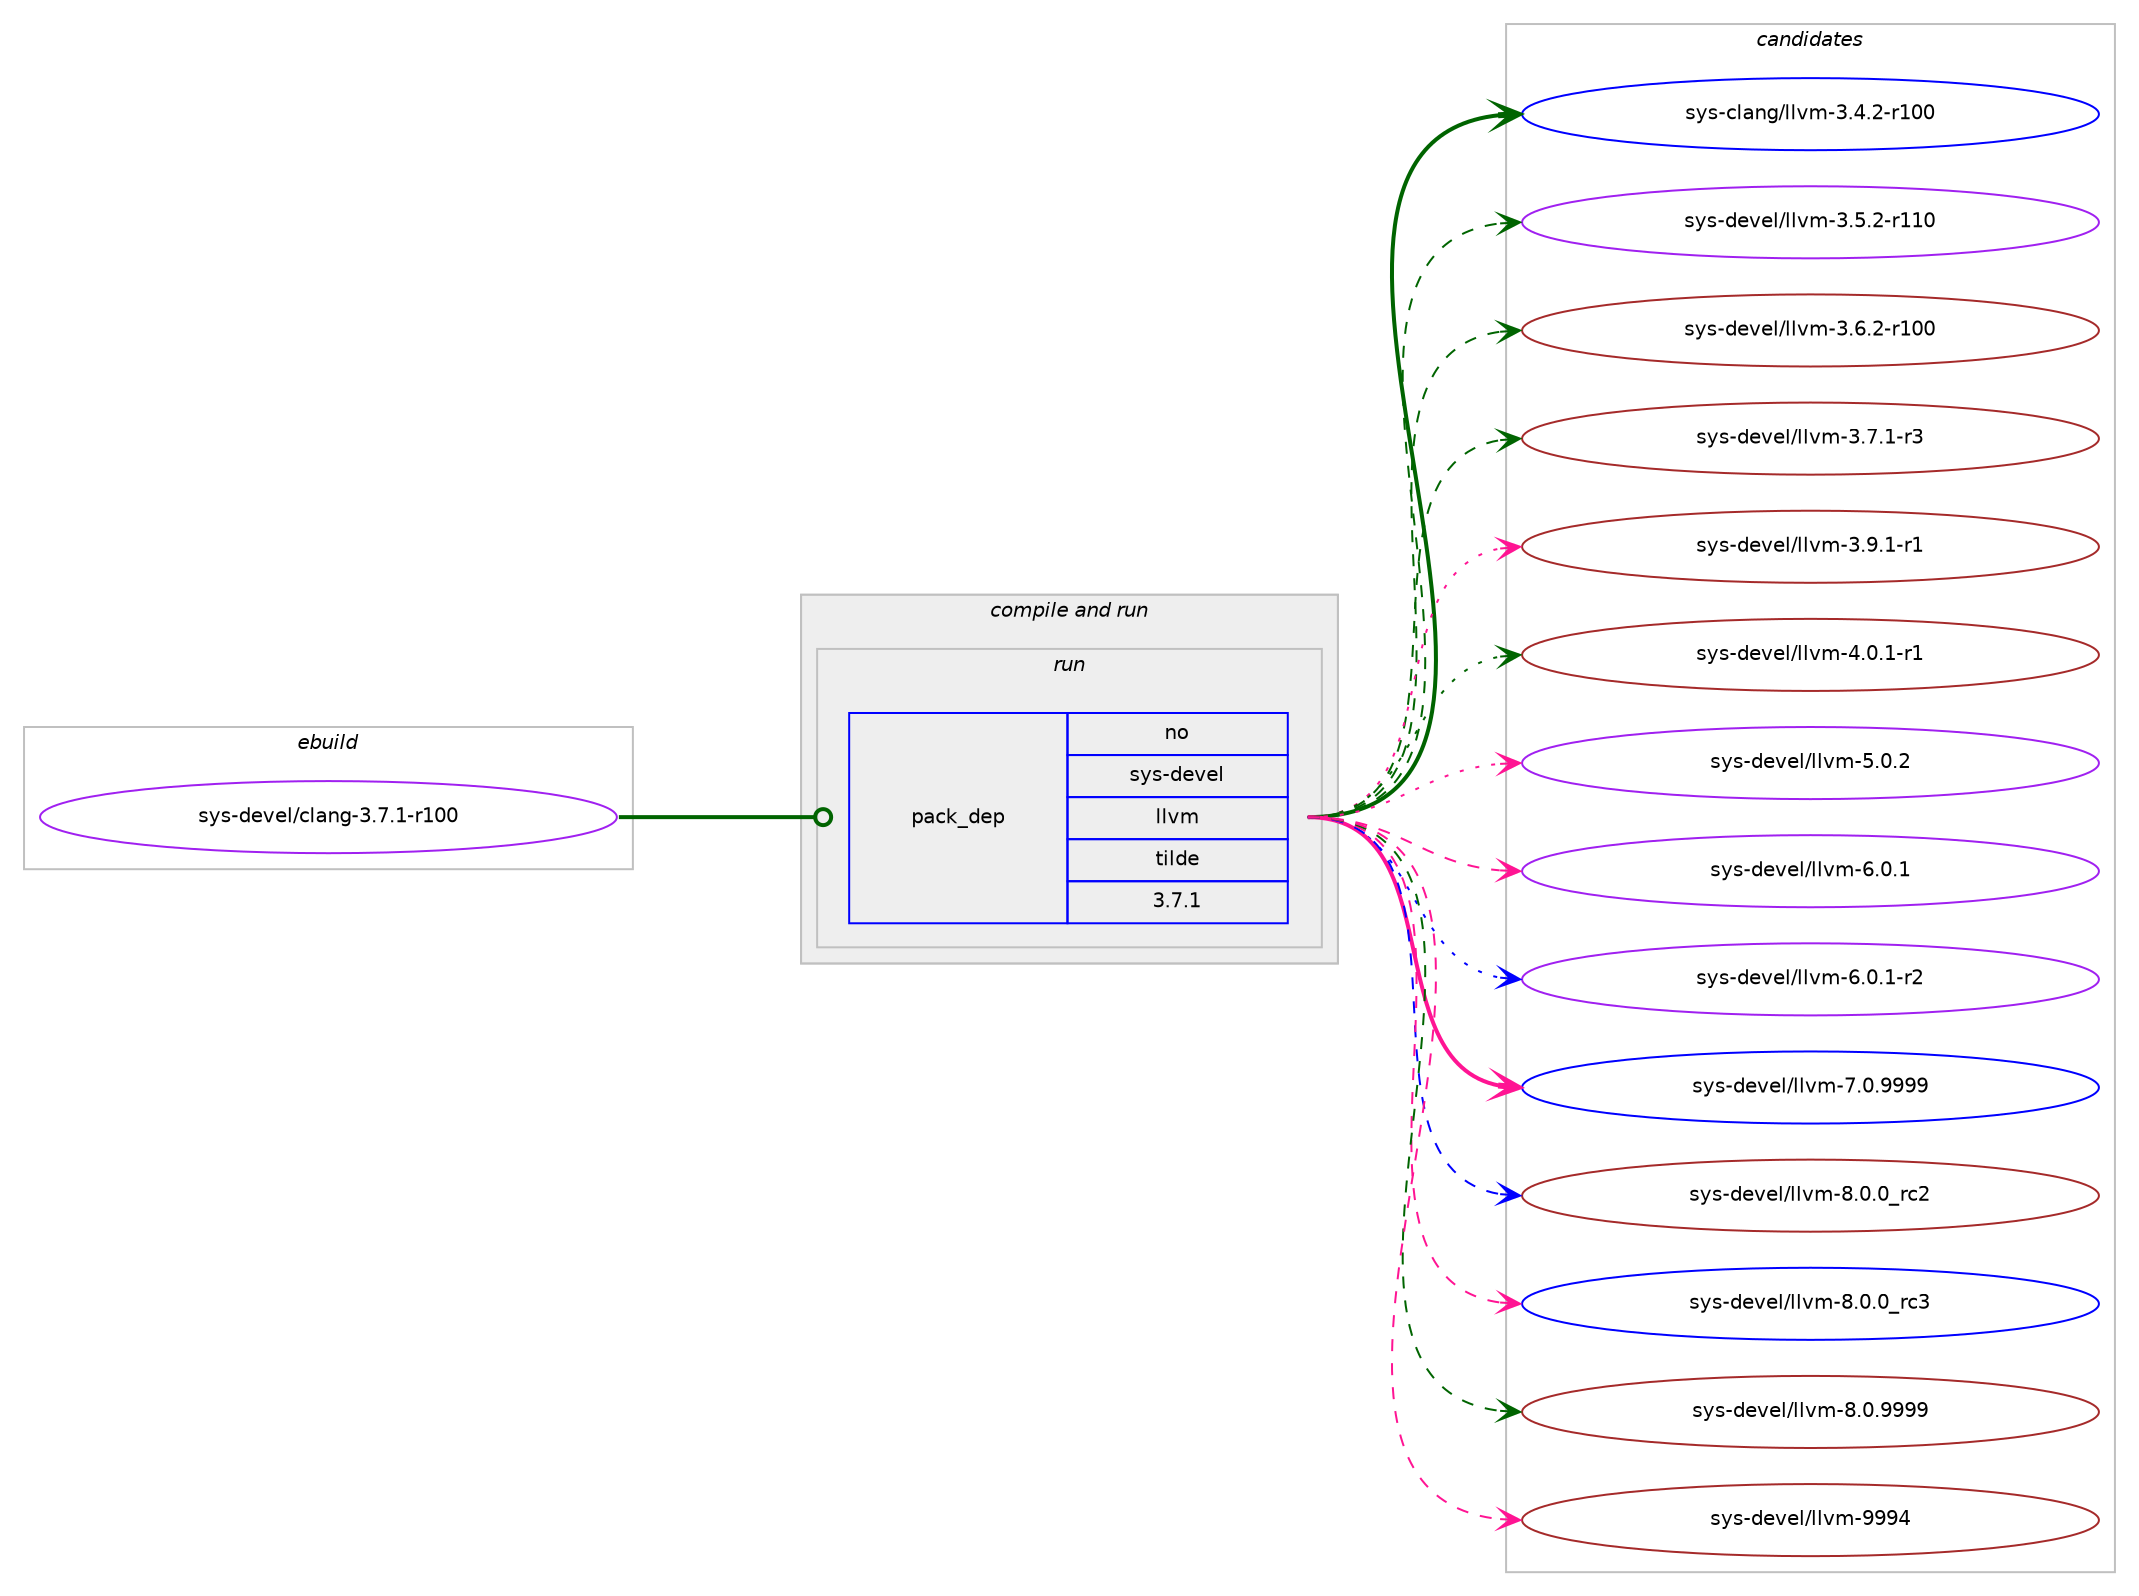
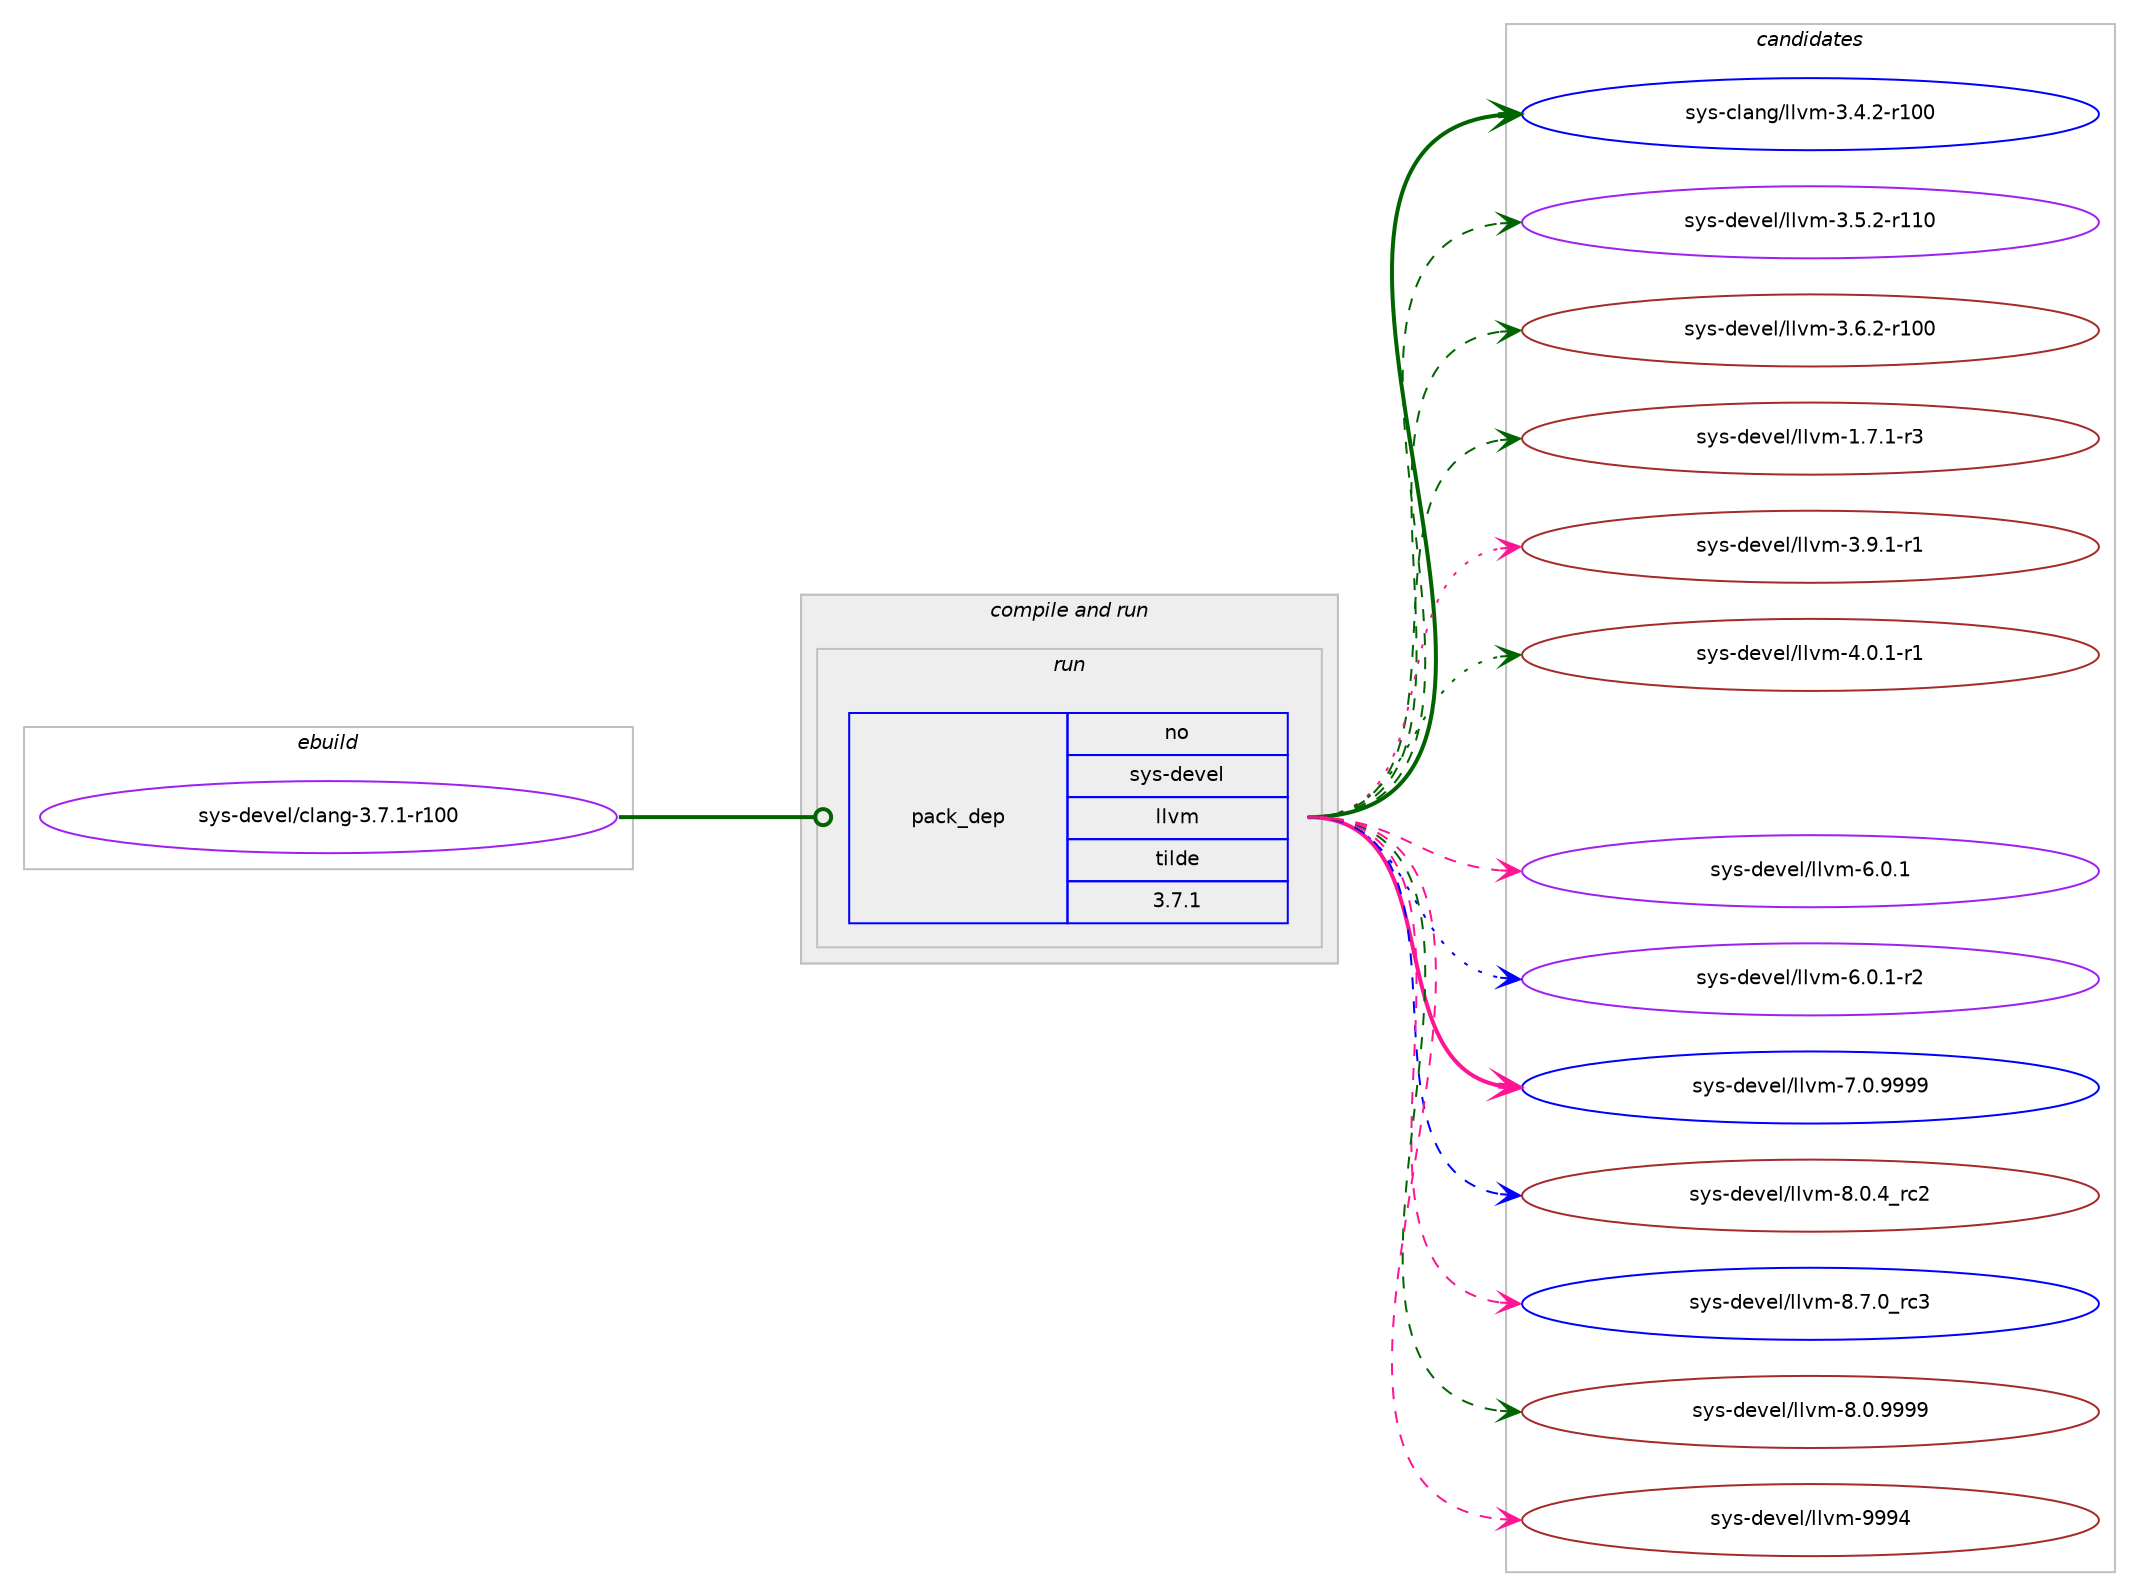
(1811, 439) -> (1811, 439)
(1811, 763) -> none
(1811, 1196) -> (1811, 1196)
(1811, 1304) -> (1811, 1304)
